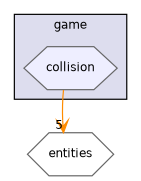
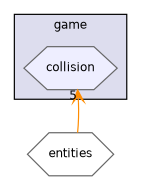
(63, 107) -> (79, 117)
